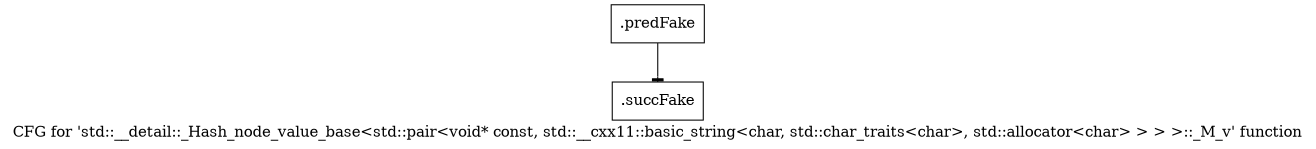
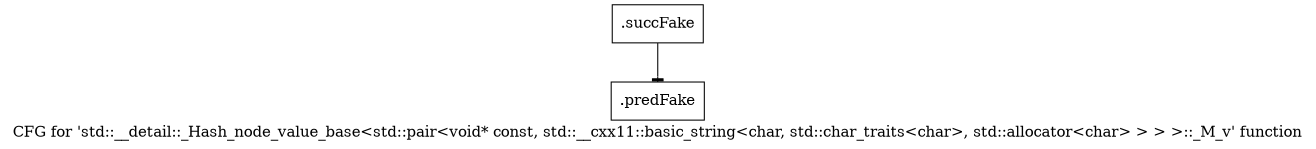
(658, 60) -> (658, 60)
